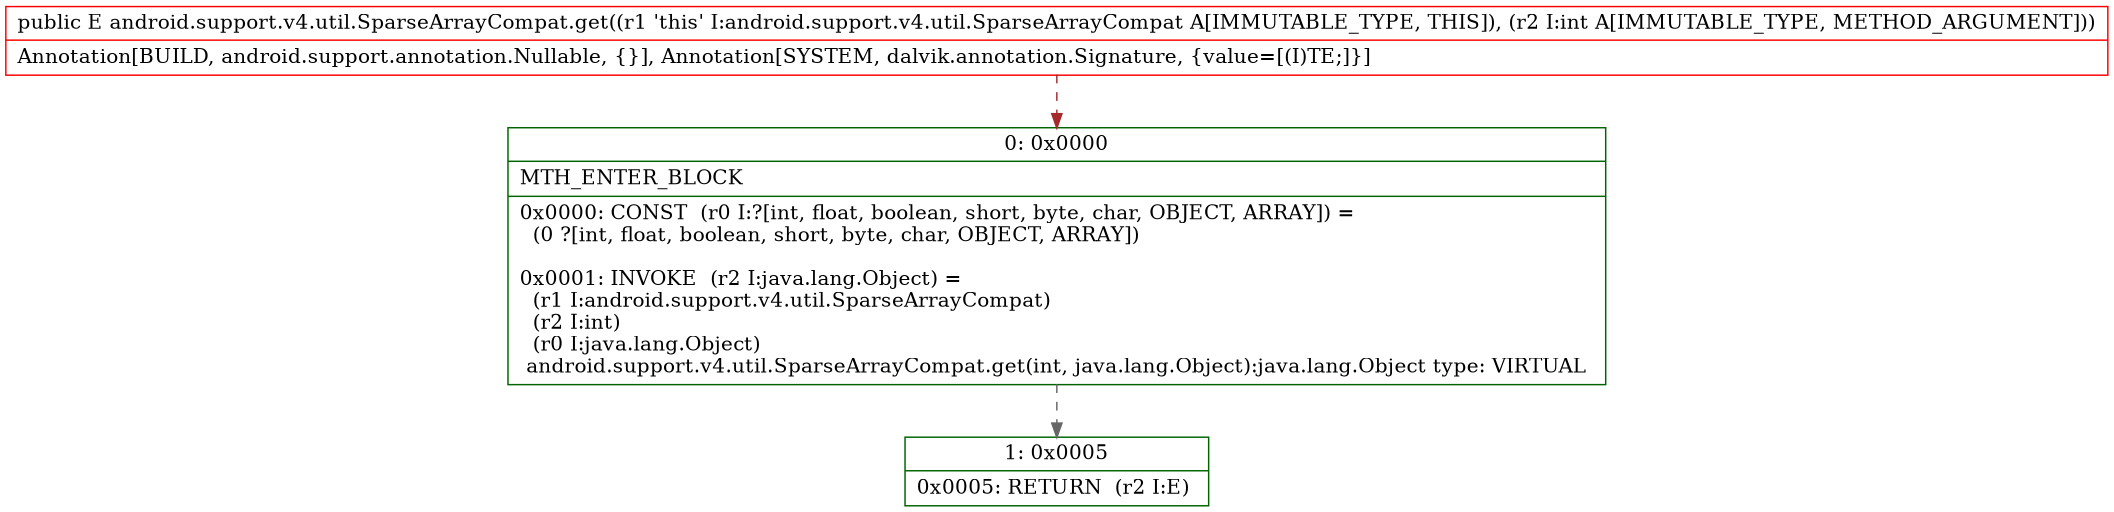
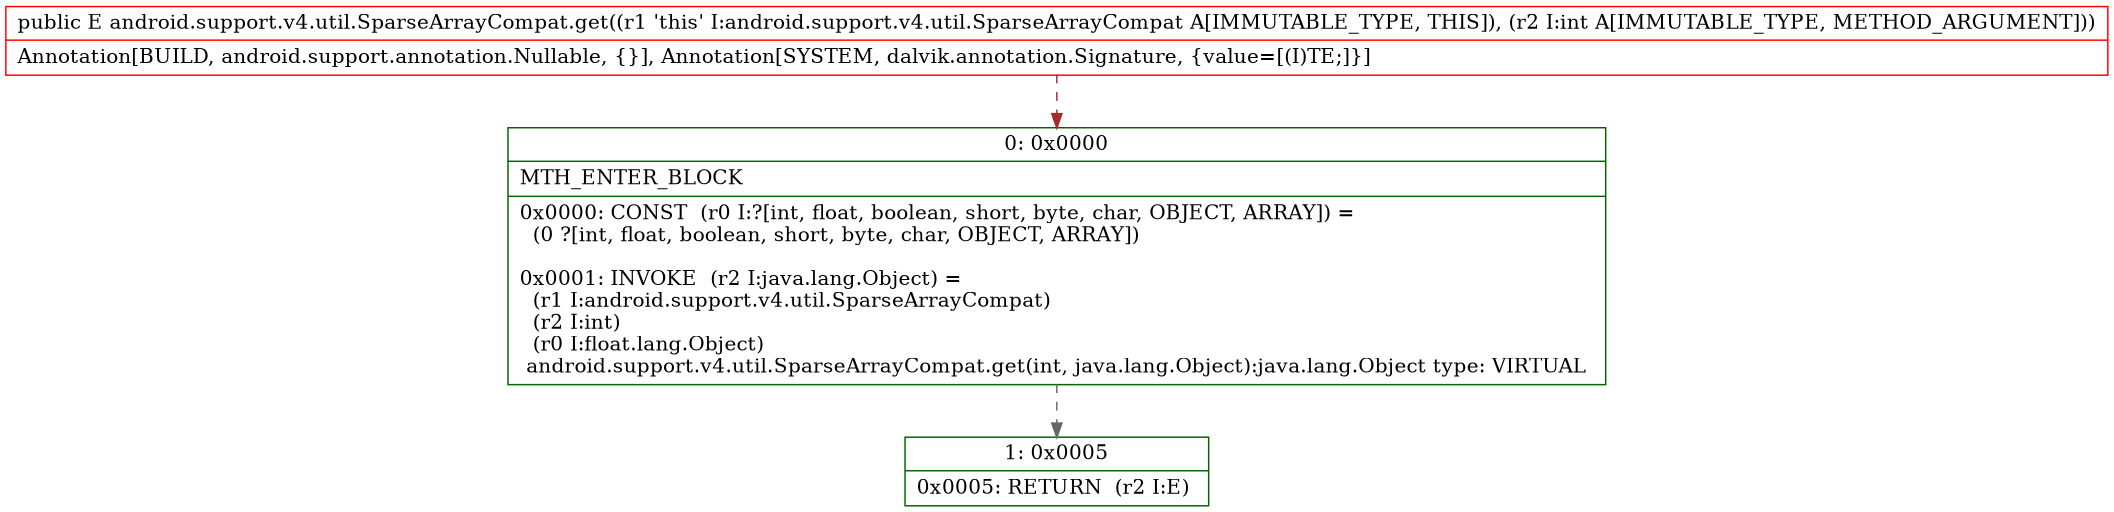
(641, 344) -> (642, 344)
